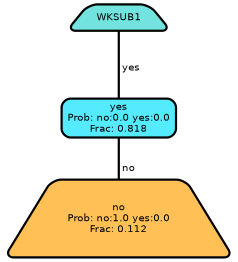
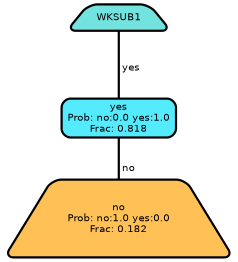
(119, 118) -> (119, 118)
(119, 219) -> (119, 219)
